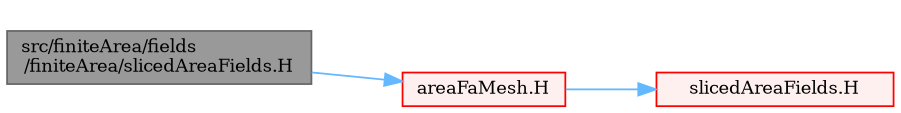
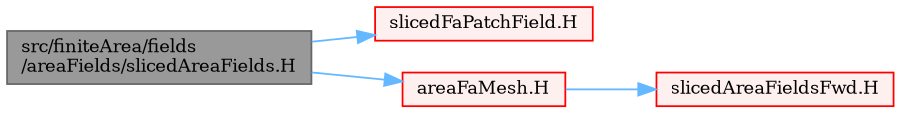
none -> (484, 24)
(159, 58) -> (159, 58)
(775, 89) -> (775, 89)
